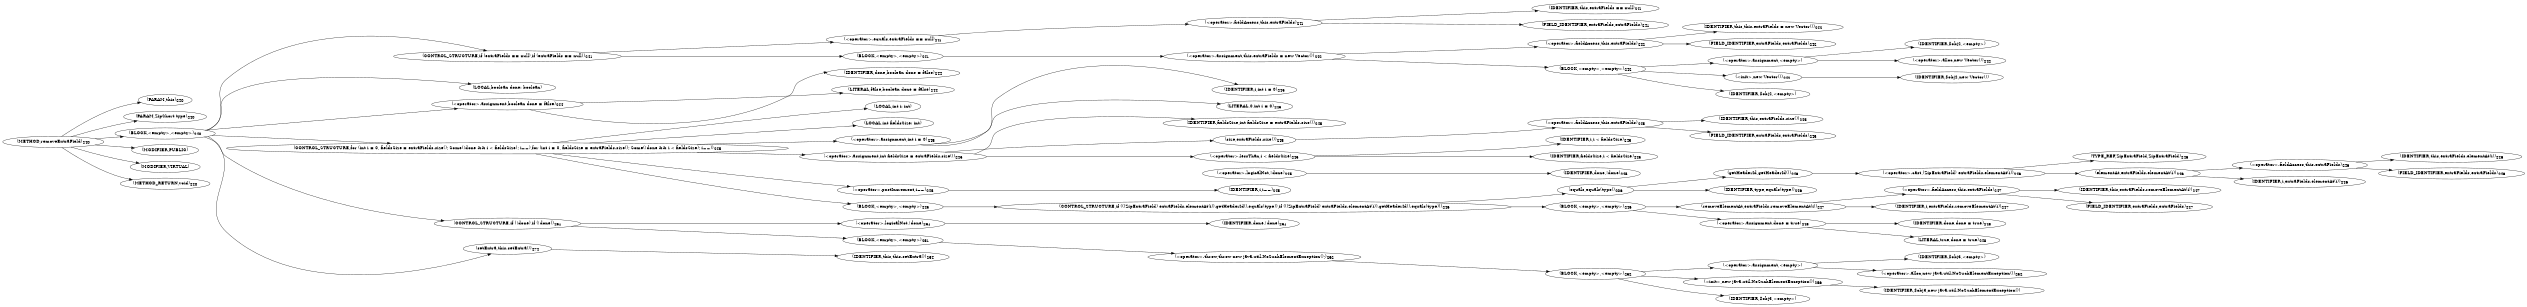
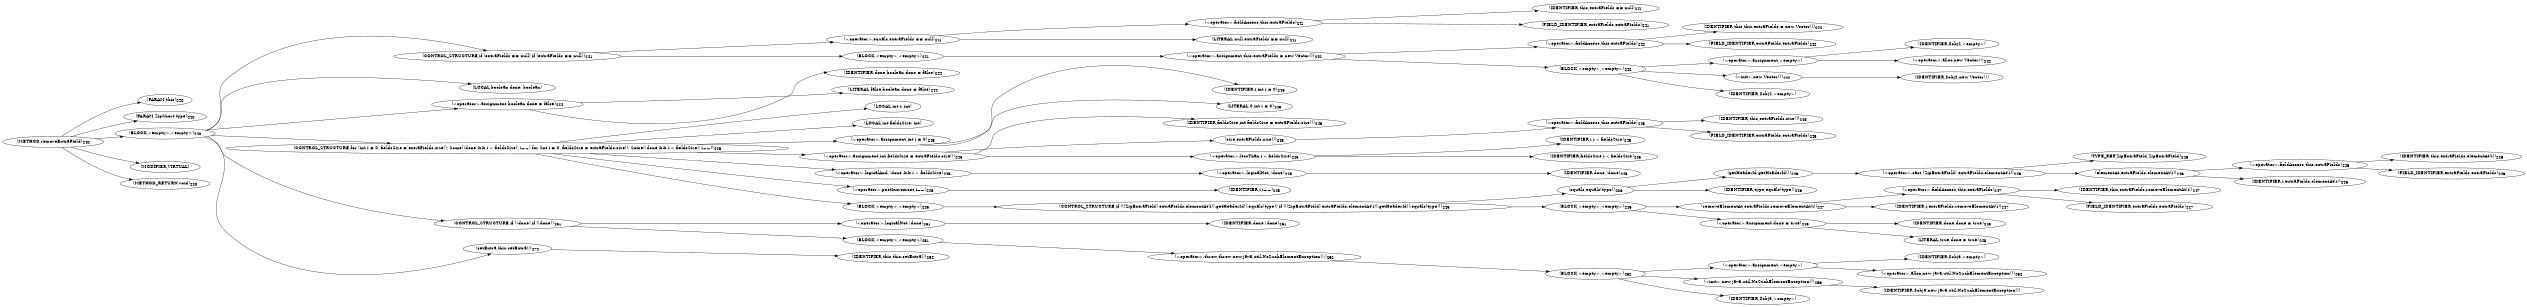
none -> (1254, 40)
(165, 150) -> none
none -> (893, 173)
